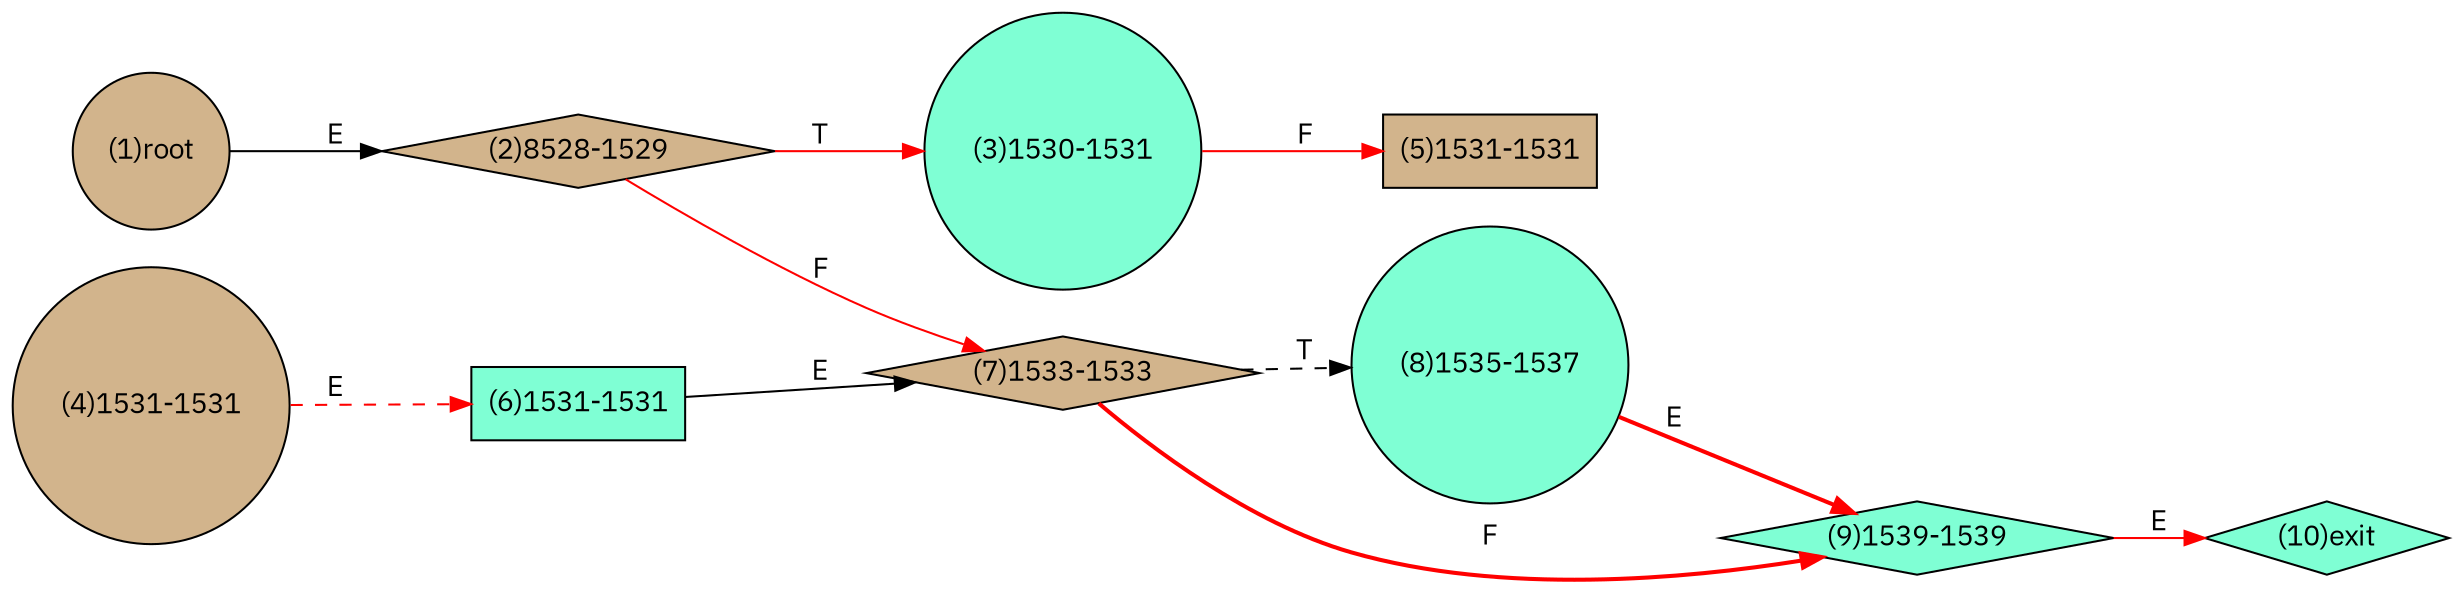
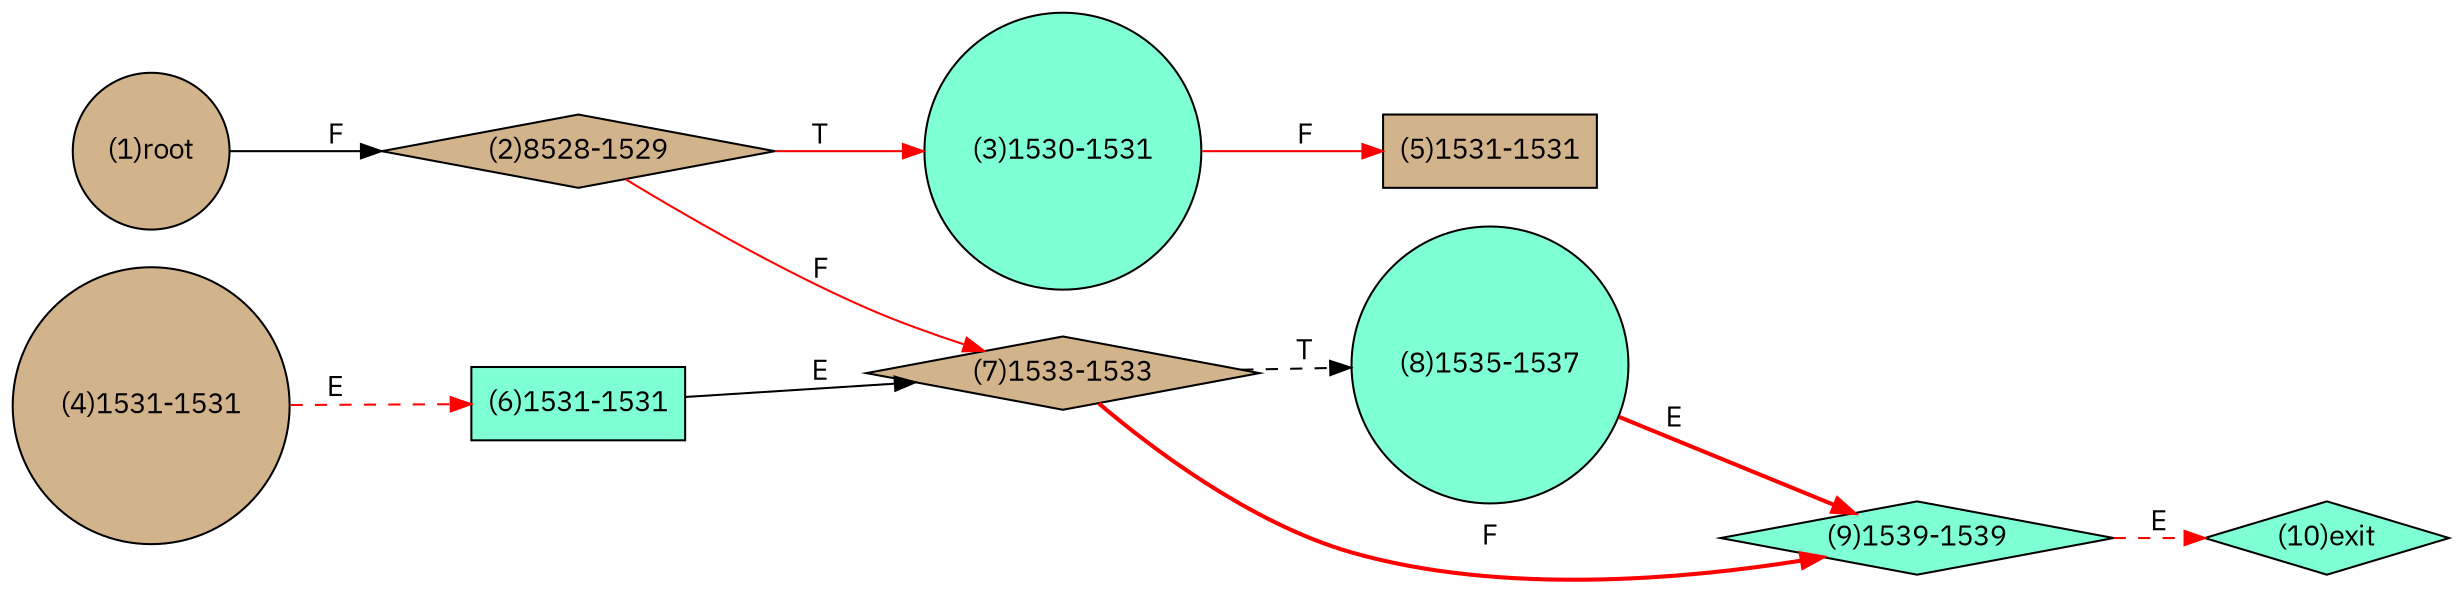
(336, 136) -> (336, 136)
(2149, 538) -> (2149, 538)
